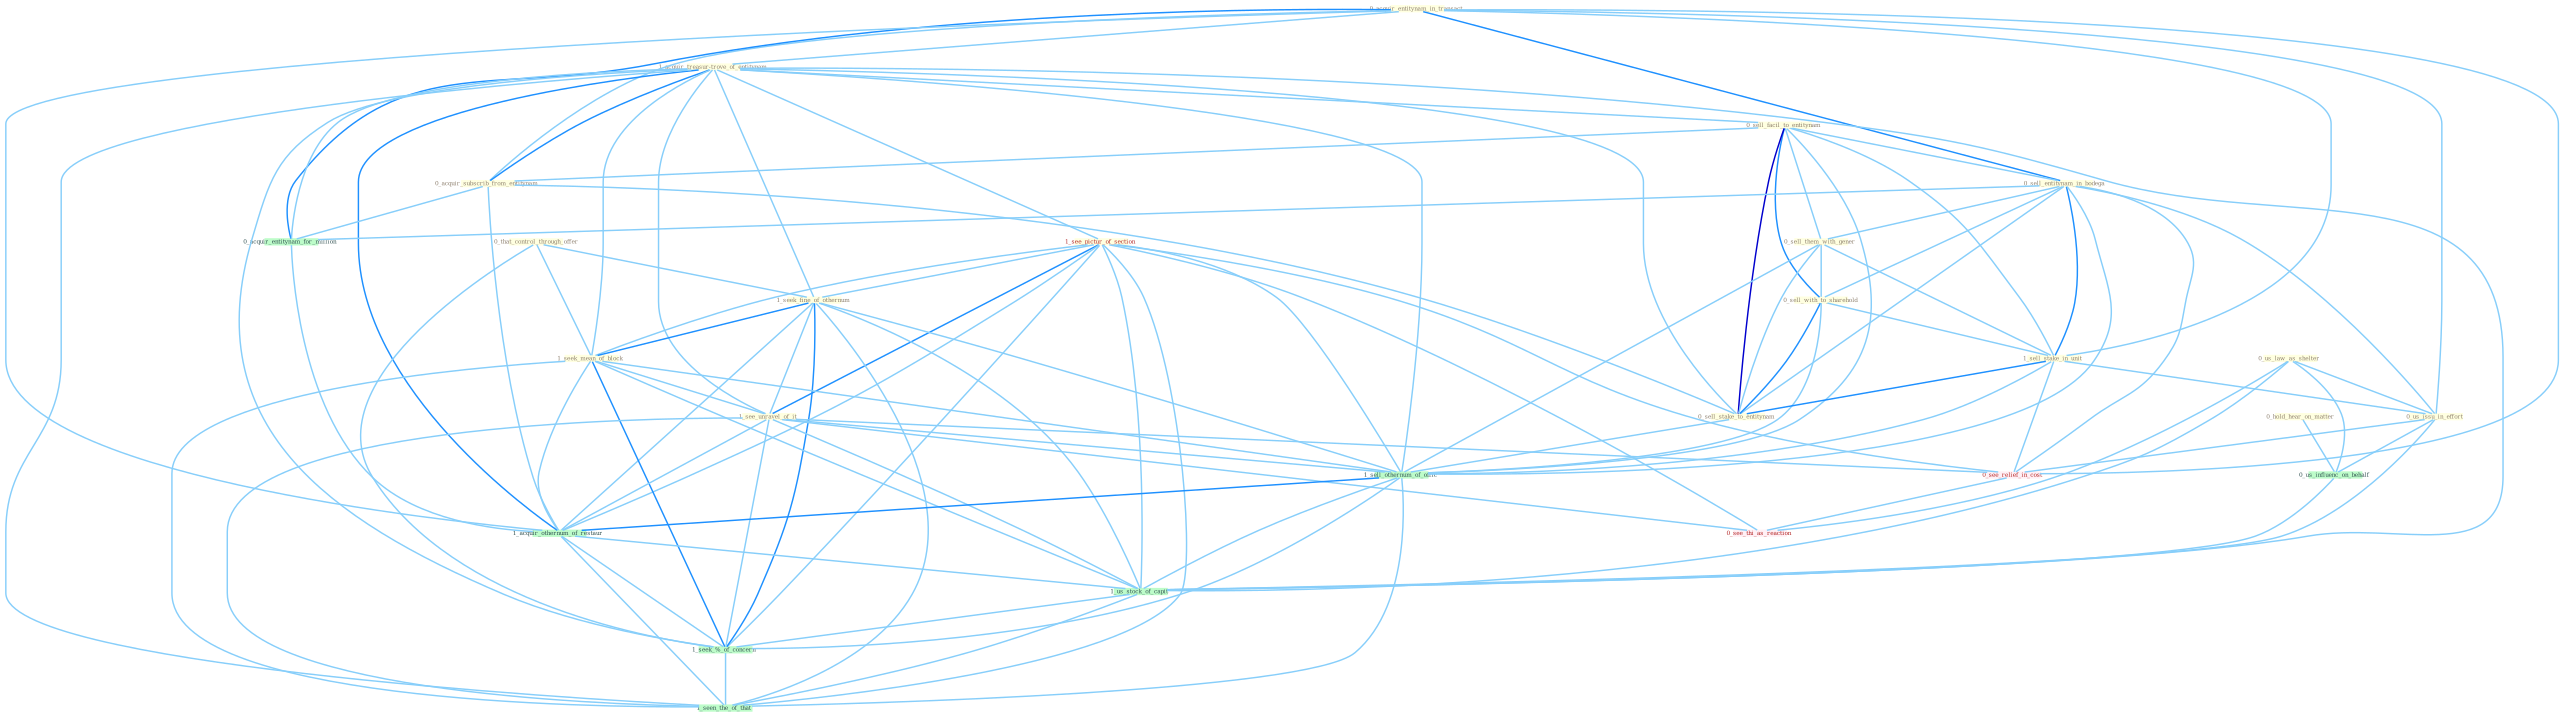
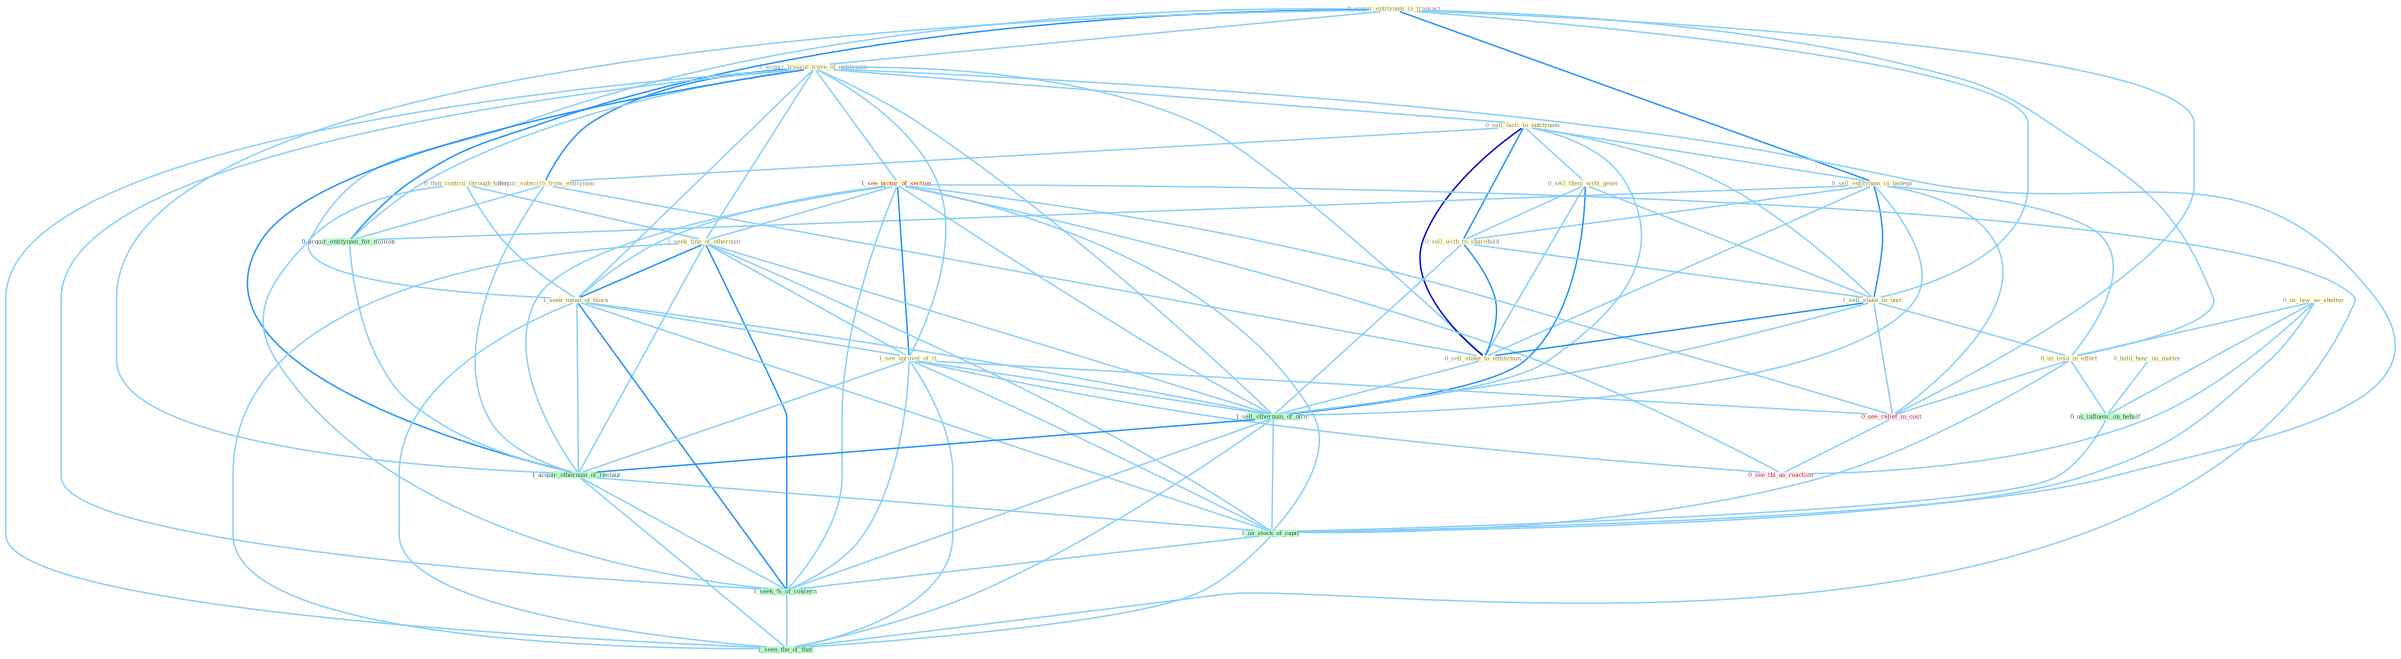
(922, 31) -> (689, 75)
(1938, 214) -> none
(1622, 353) -> (1520, 364)
